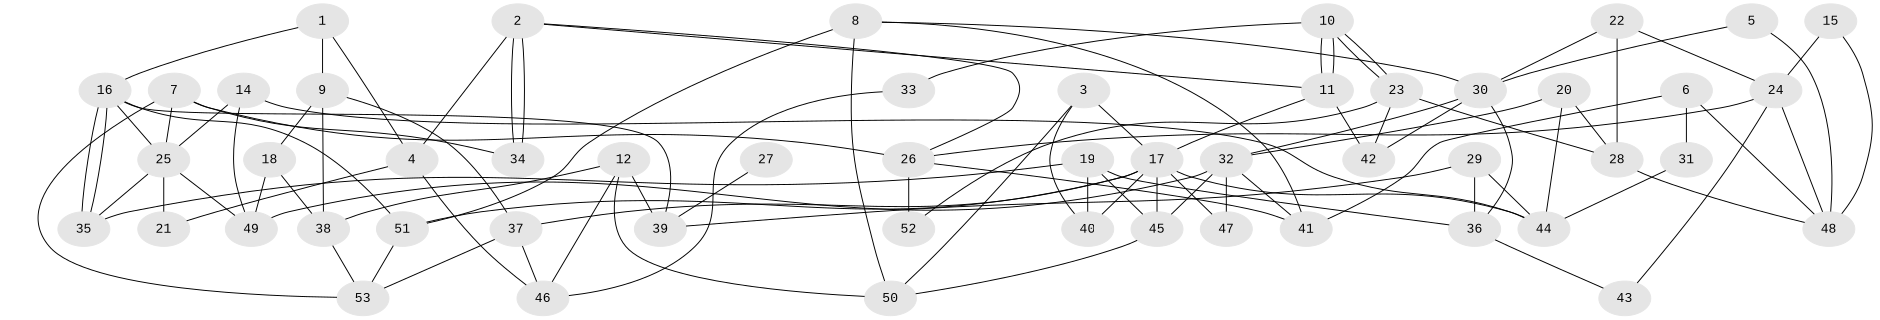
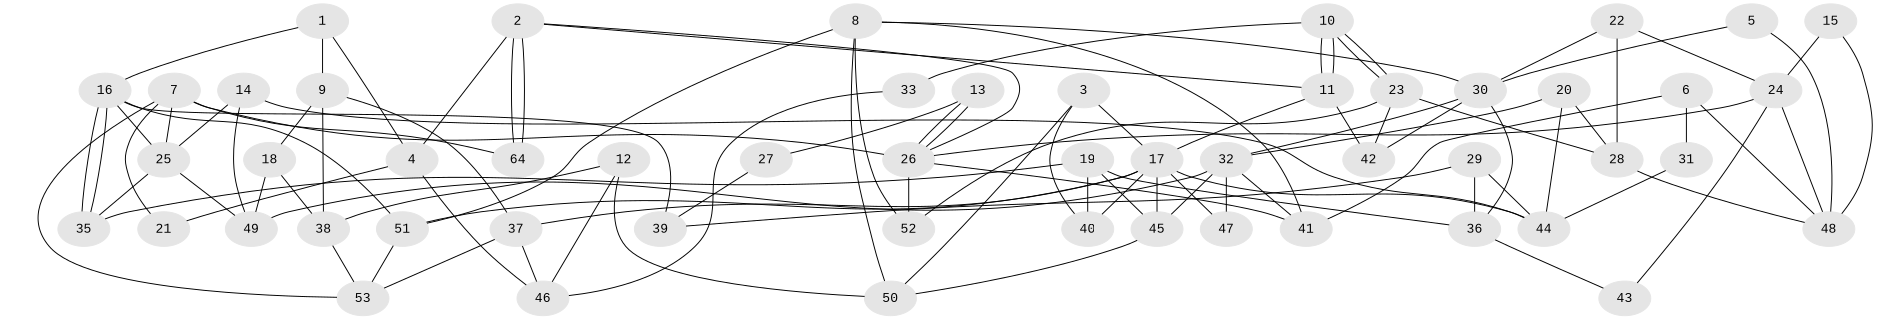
none -> (978, 90)
none -> (864, 143)
(518, 160) -> (518, 160)
(642, 194) -> none
(164, 195) -> (125, 157)
